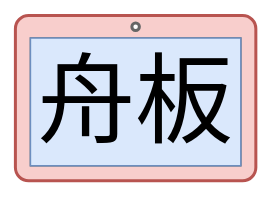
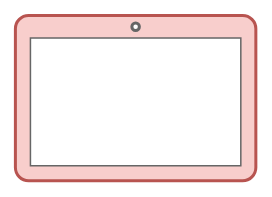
(135, 102) -> none
